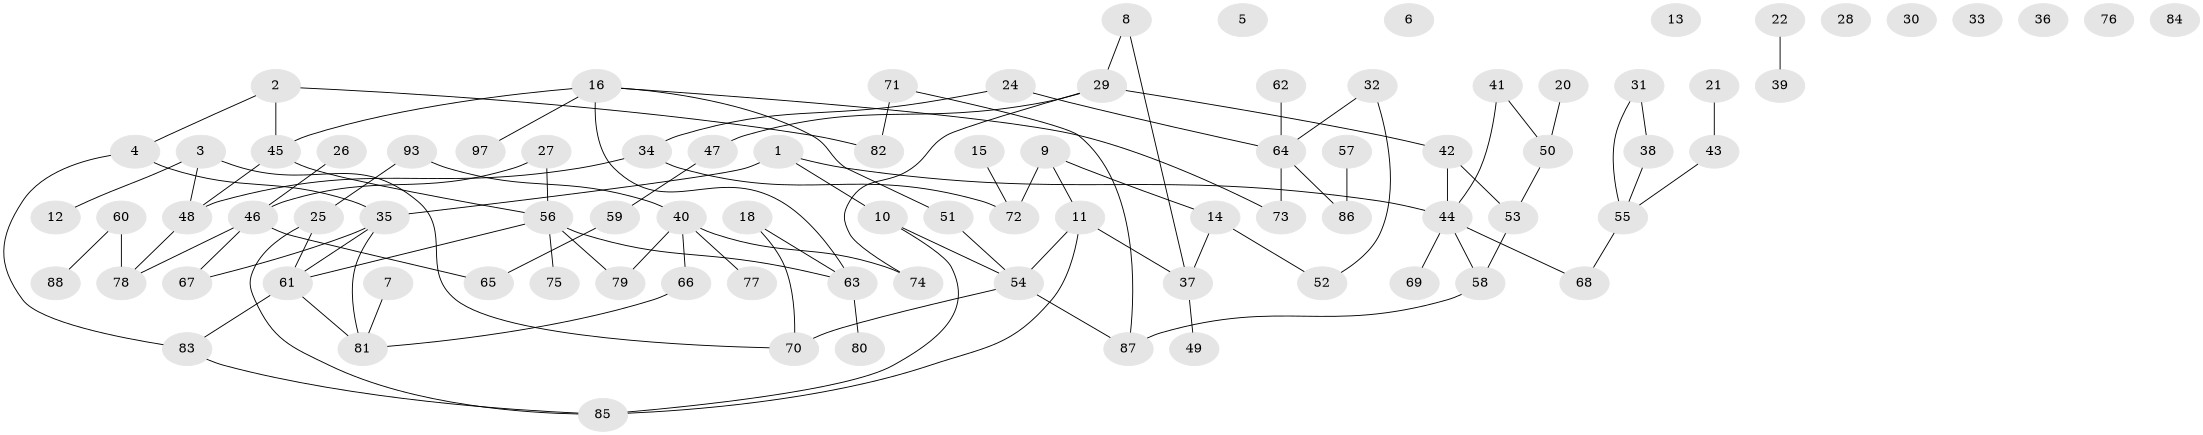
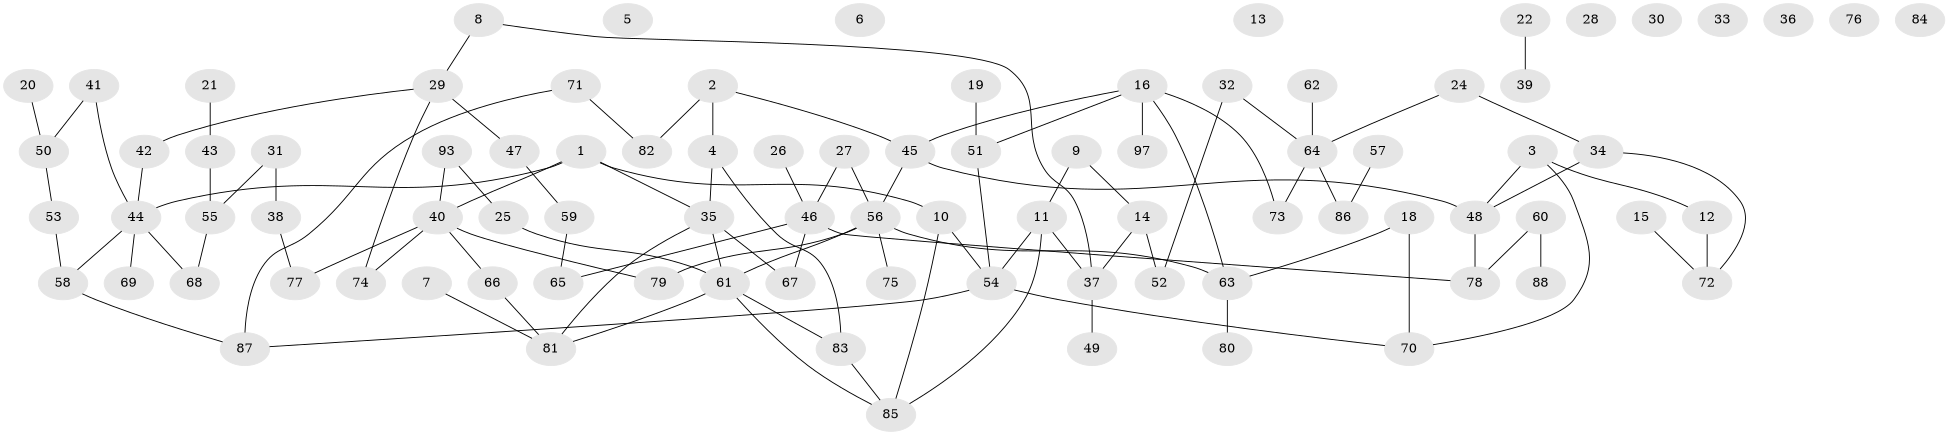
none -> (976, 86)
none -> (509, 184)
(1480, 184) -> none
(1636, 185) -> (287, 254)
(1027, 190) -> (1707, 250)
(356, 377) -> (799, 358)
